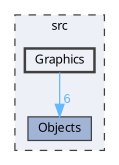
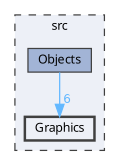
(60, 88) -> (60, 88)
